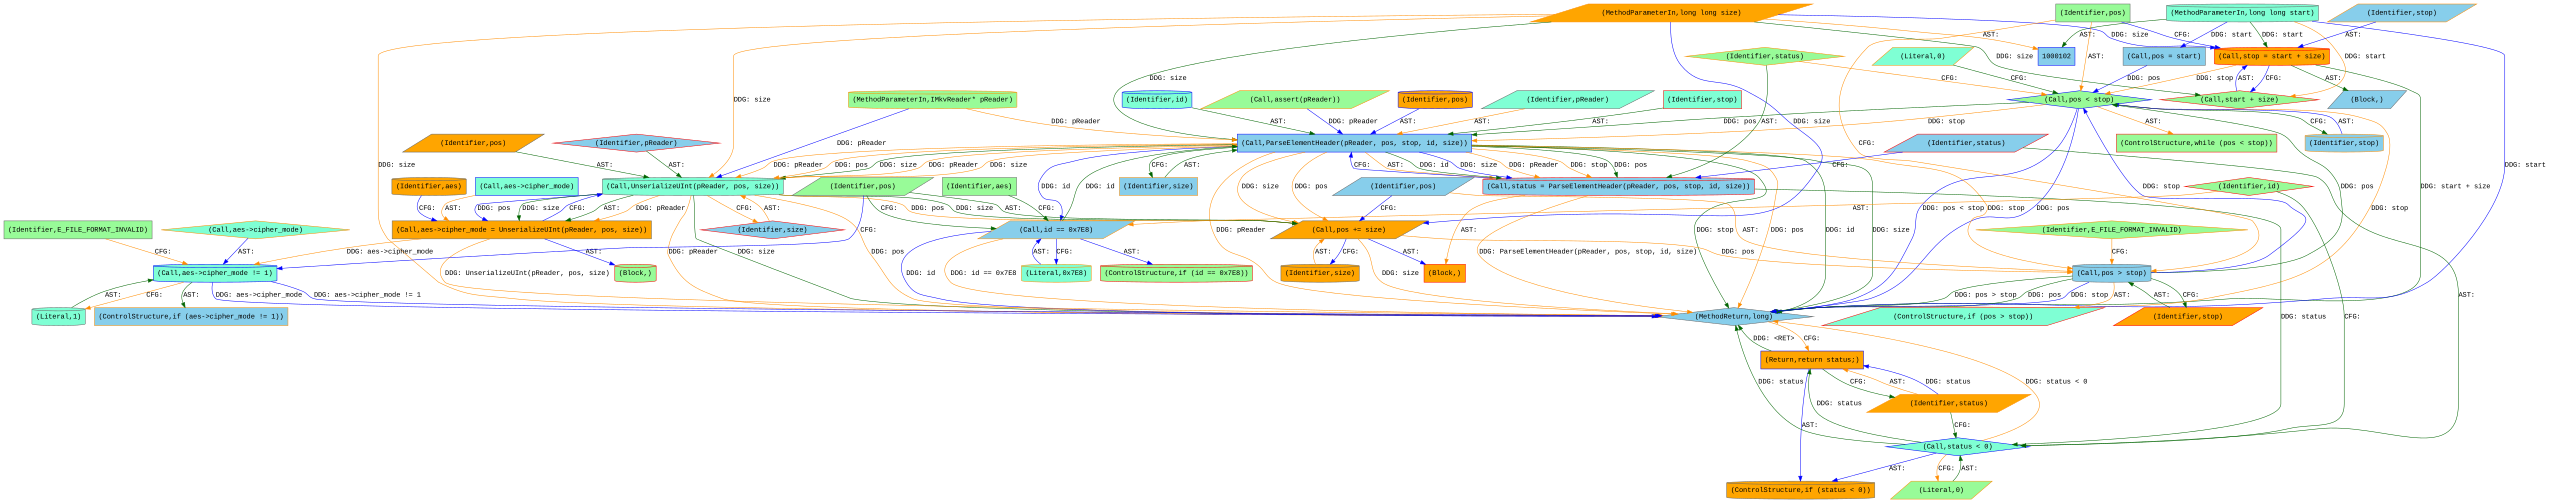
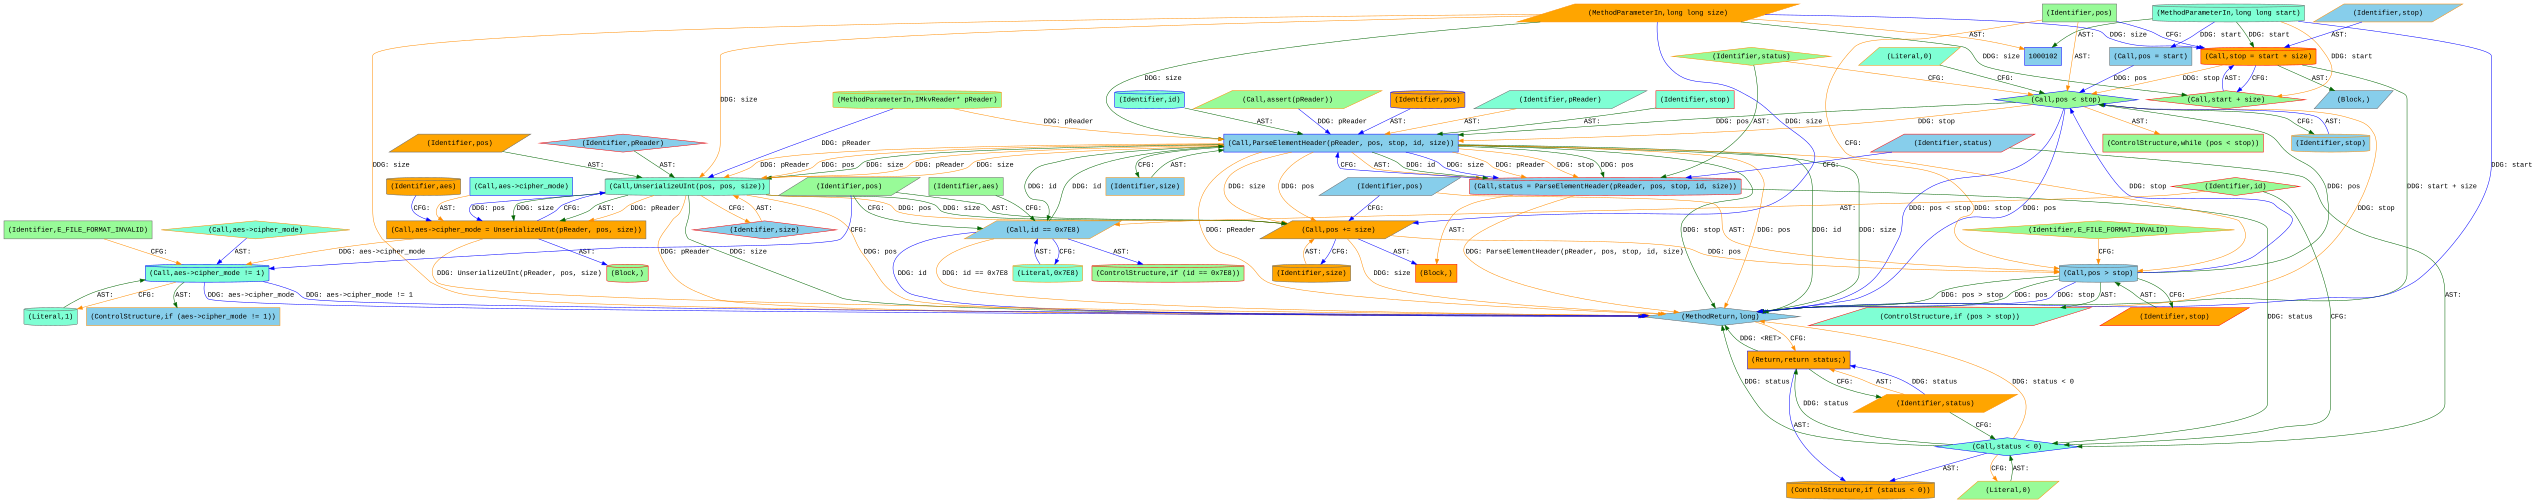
(1110, 155) -> (1096, 155)
(693, 186) -> (687, 186)
(2106, 301) -> (2092, 301)
